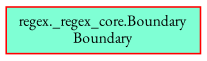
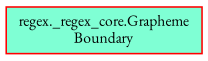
(103, 30) -> (104, 30)
